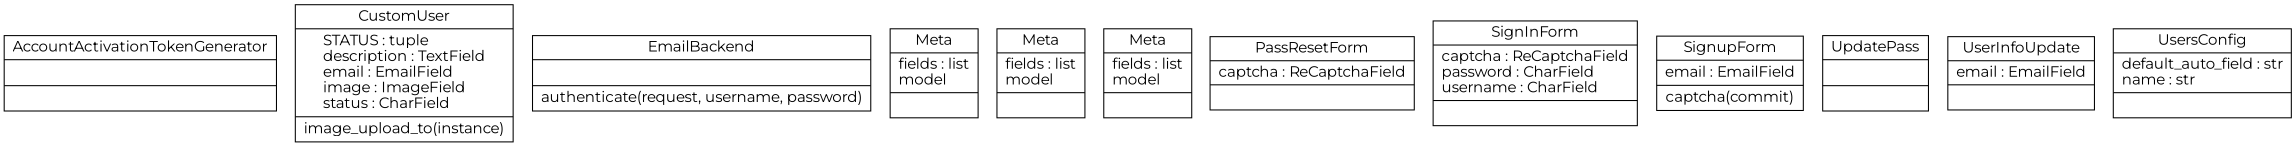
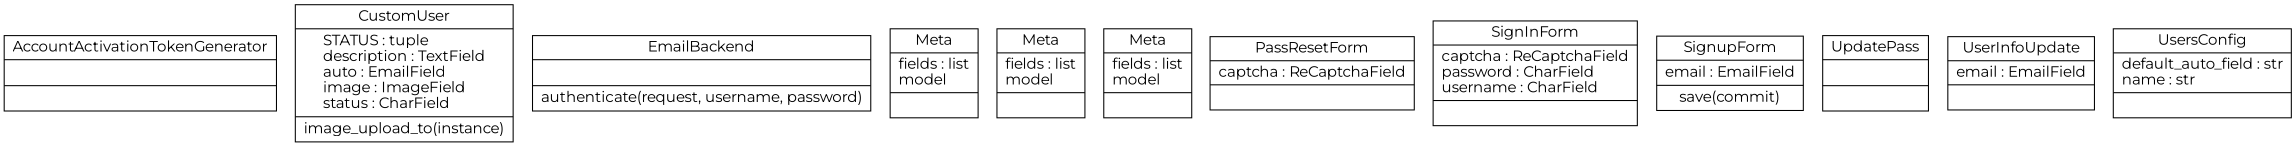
(388, 72) -> (385, 72)
(1730, 97) -> (1730, 97)
